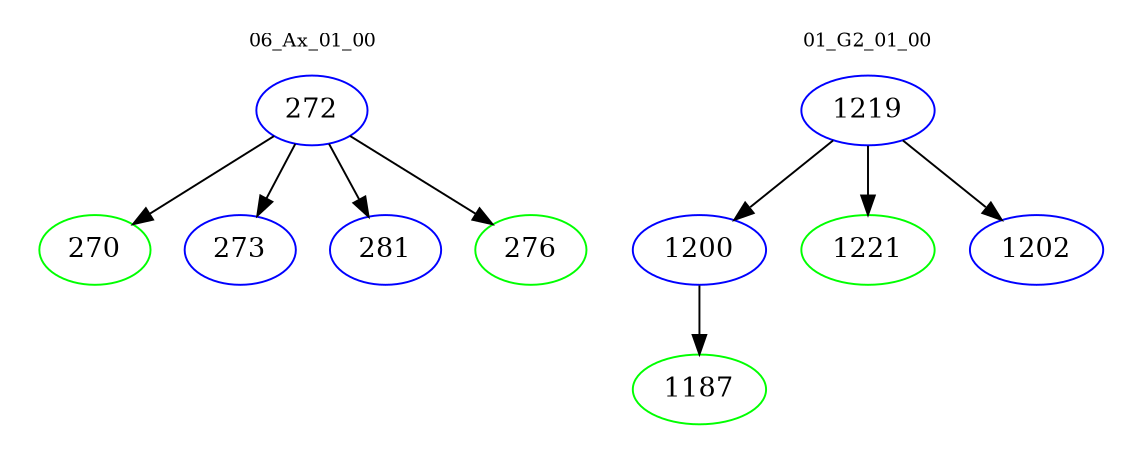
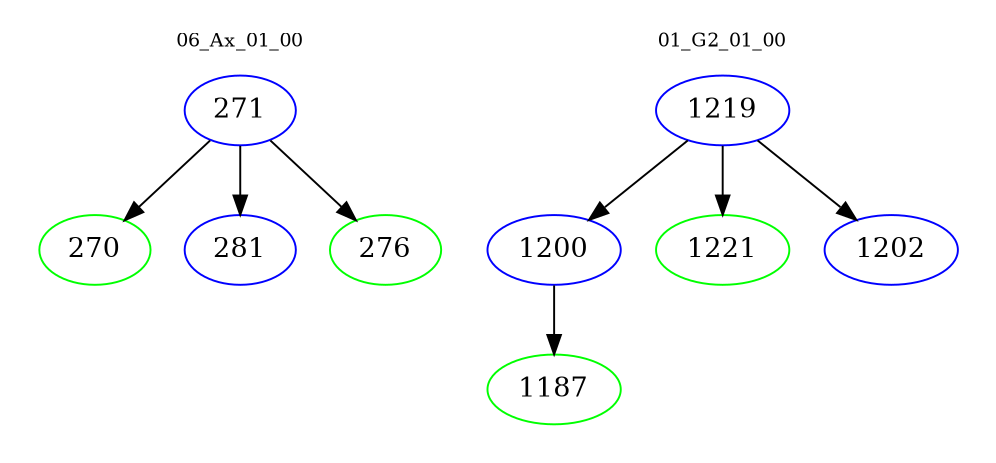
(312, 110) -> (240, 110)
(240, 250) -> none
